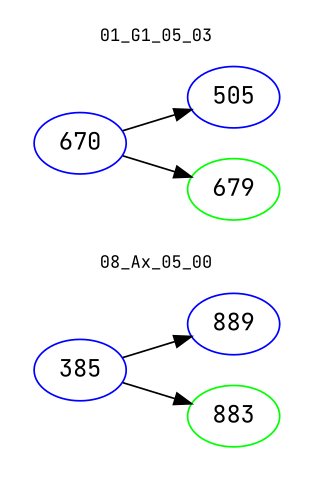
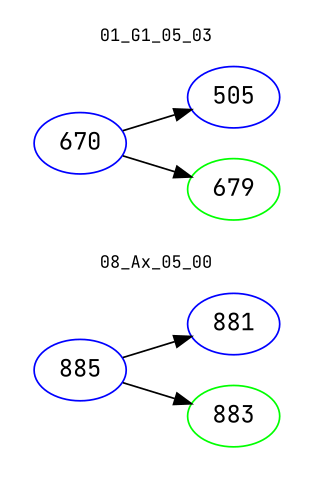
(234, 324) -> (234, 324)
(80, 370) -> (80, 370)
